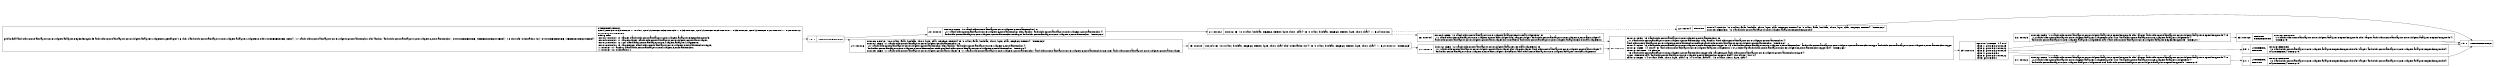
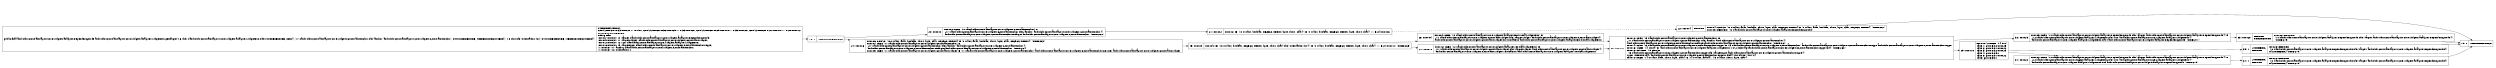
(1404, 35) -> (1394, 42)
(2042, 45) -> (1983, 39)
